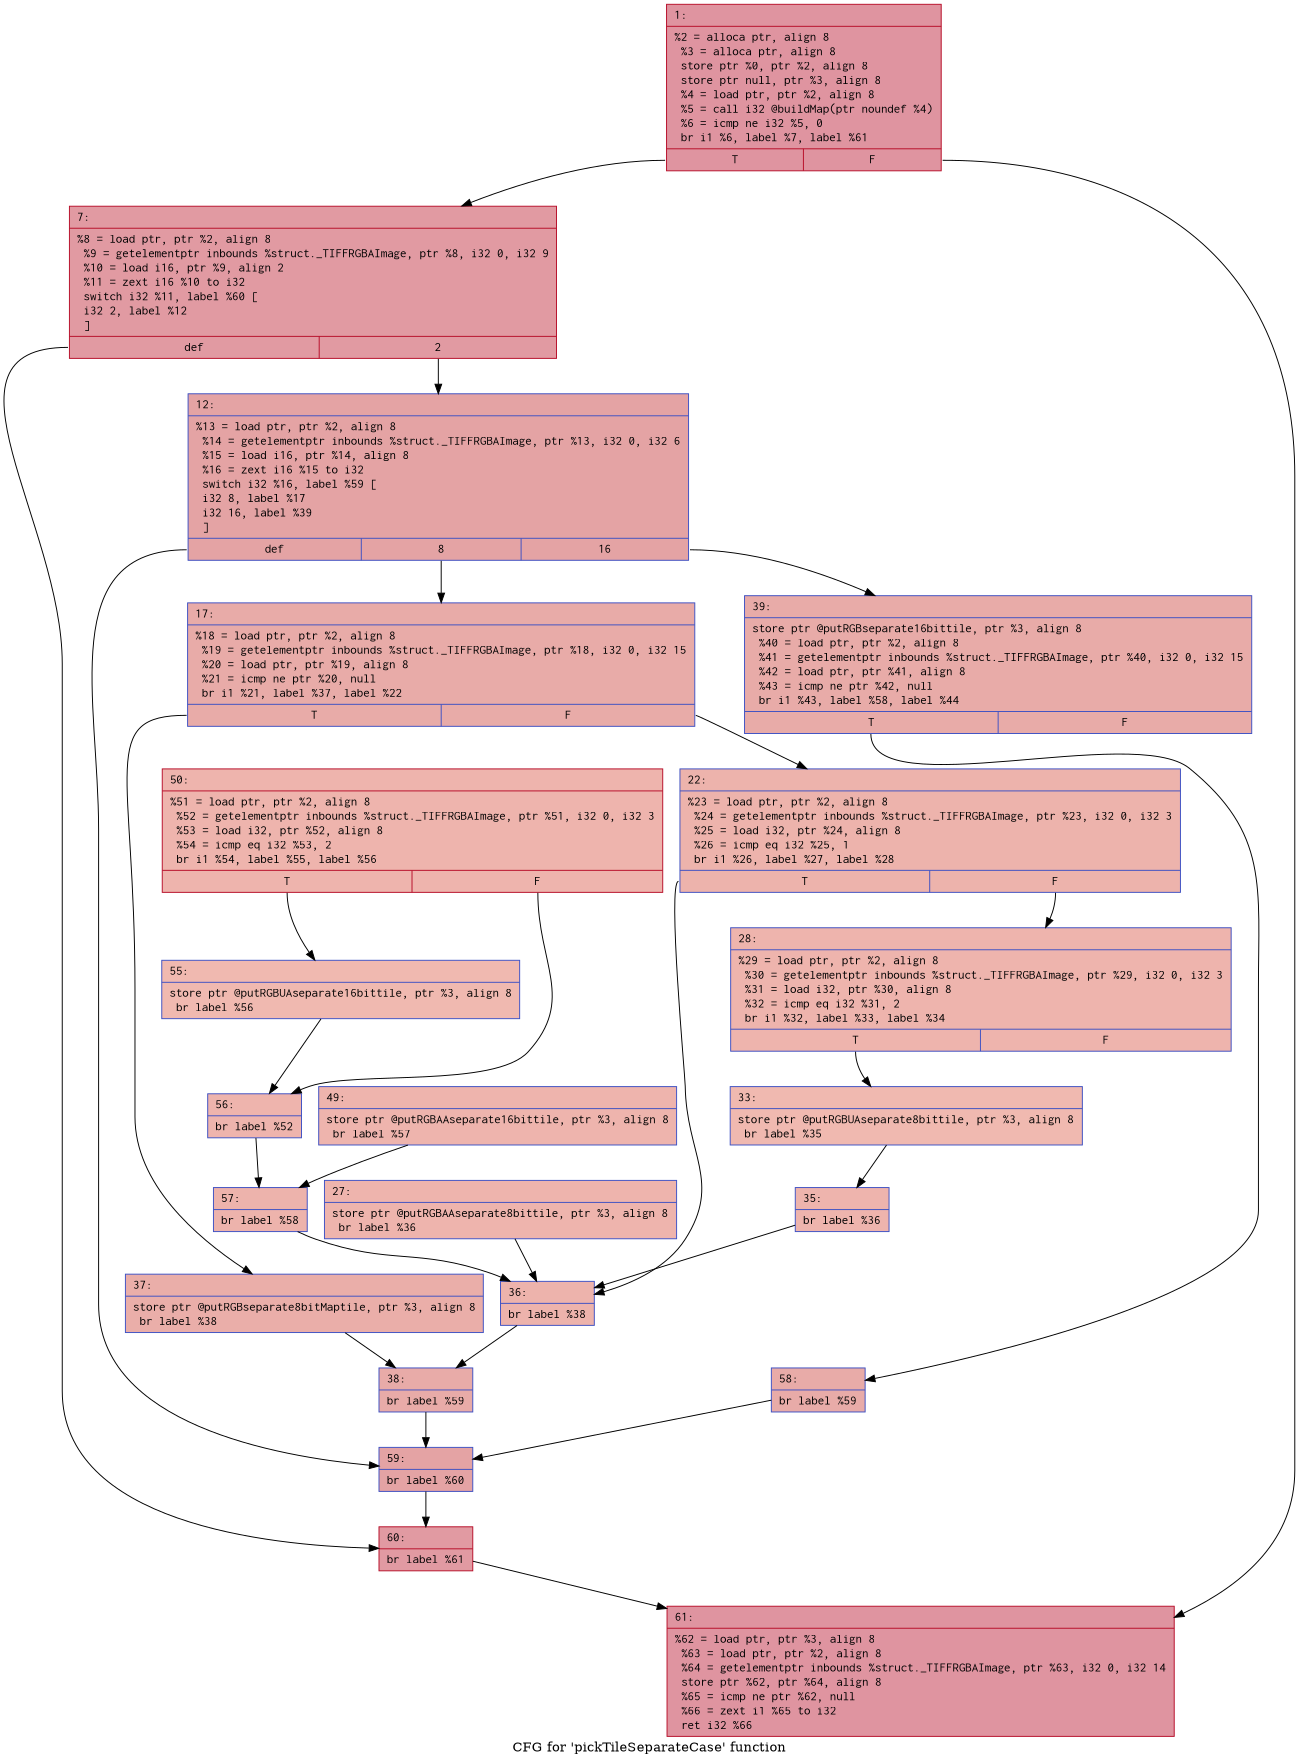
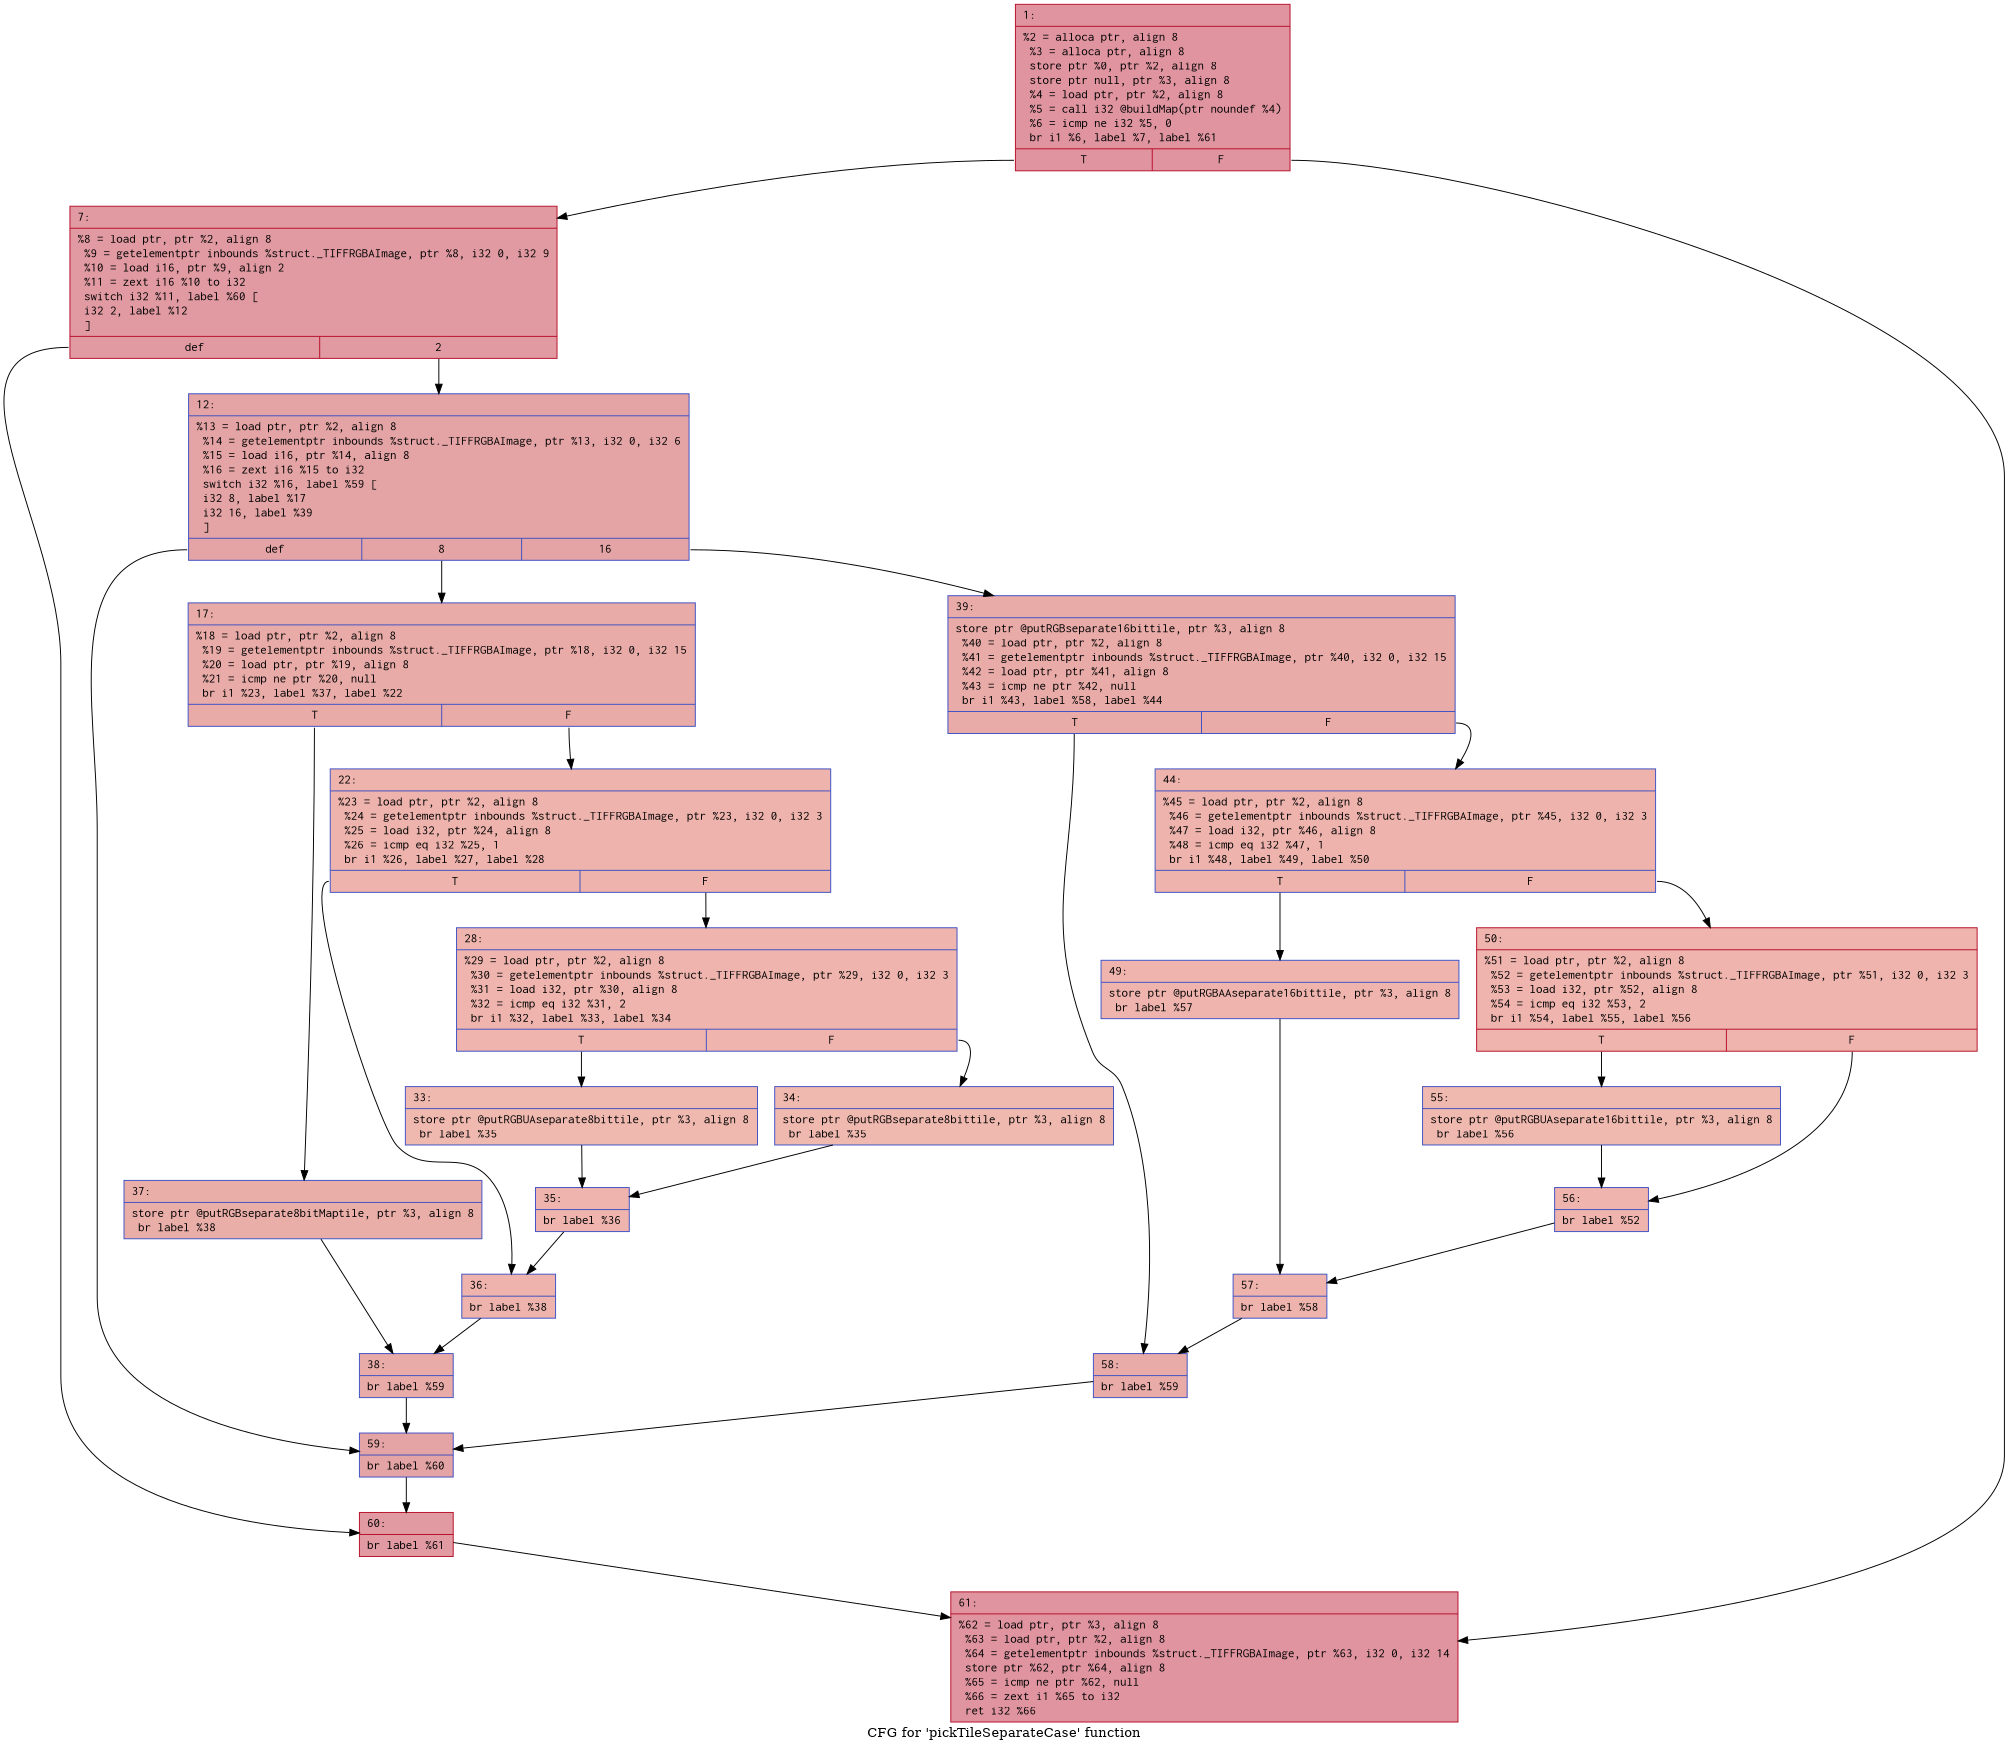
(299, 693) -> (300, 693)
none -> (1405, 831)
none -> (944, 1116)
(501, 1210) -> none
(399, 1256) -> (1214, 1334)
